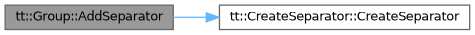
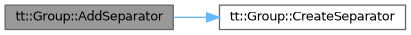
(345, 17) -> (312, 17)
